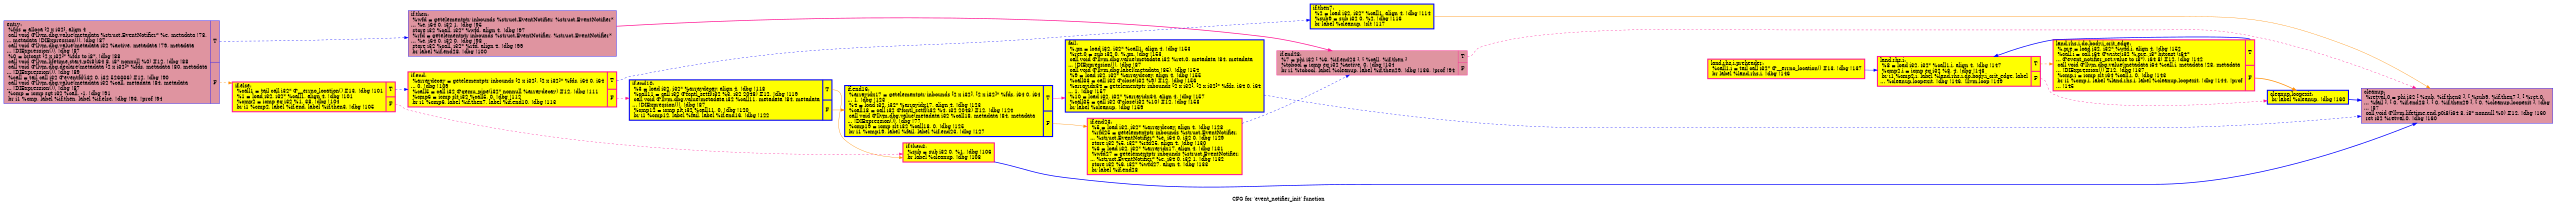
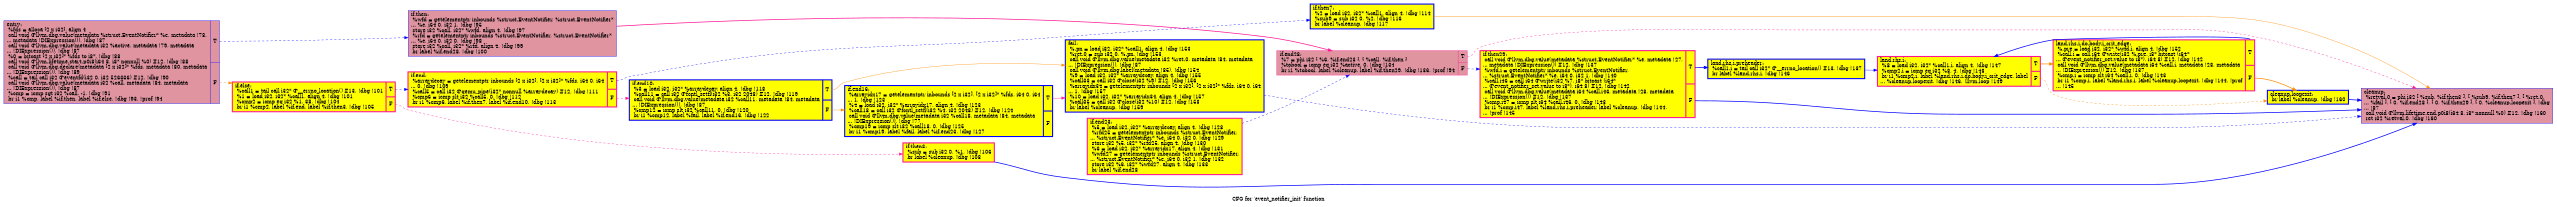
(1349, 24) -> (1351, 24)
(2045, 64) -> (2045, 64)
(1786, 69) -> (1786, 69)
none -> (1588, 84)
(2147, 106) -> (2147, 106)
(1068, 124) -> none
(845, 140) -> (945, 66)
